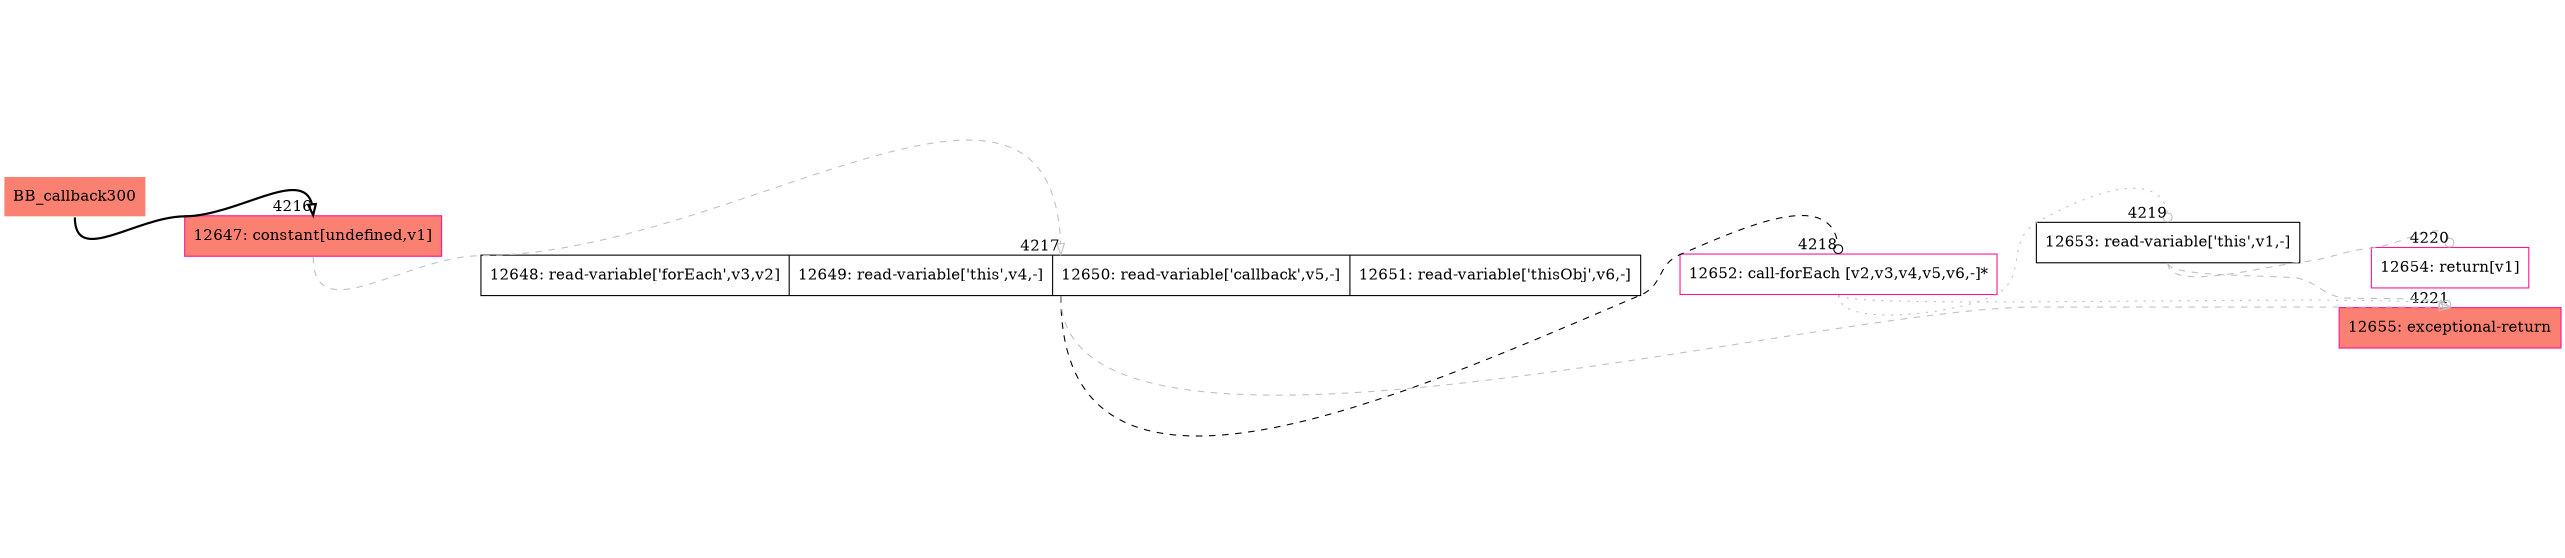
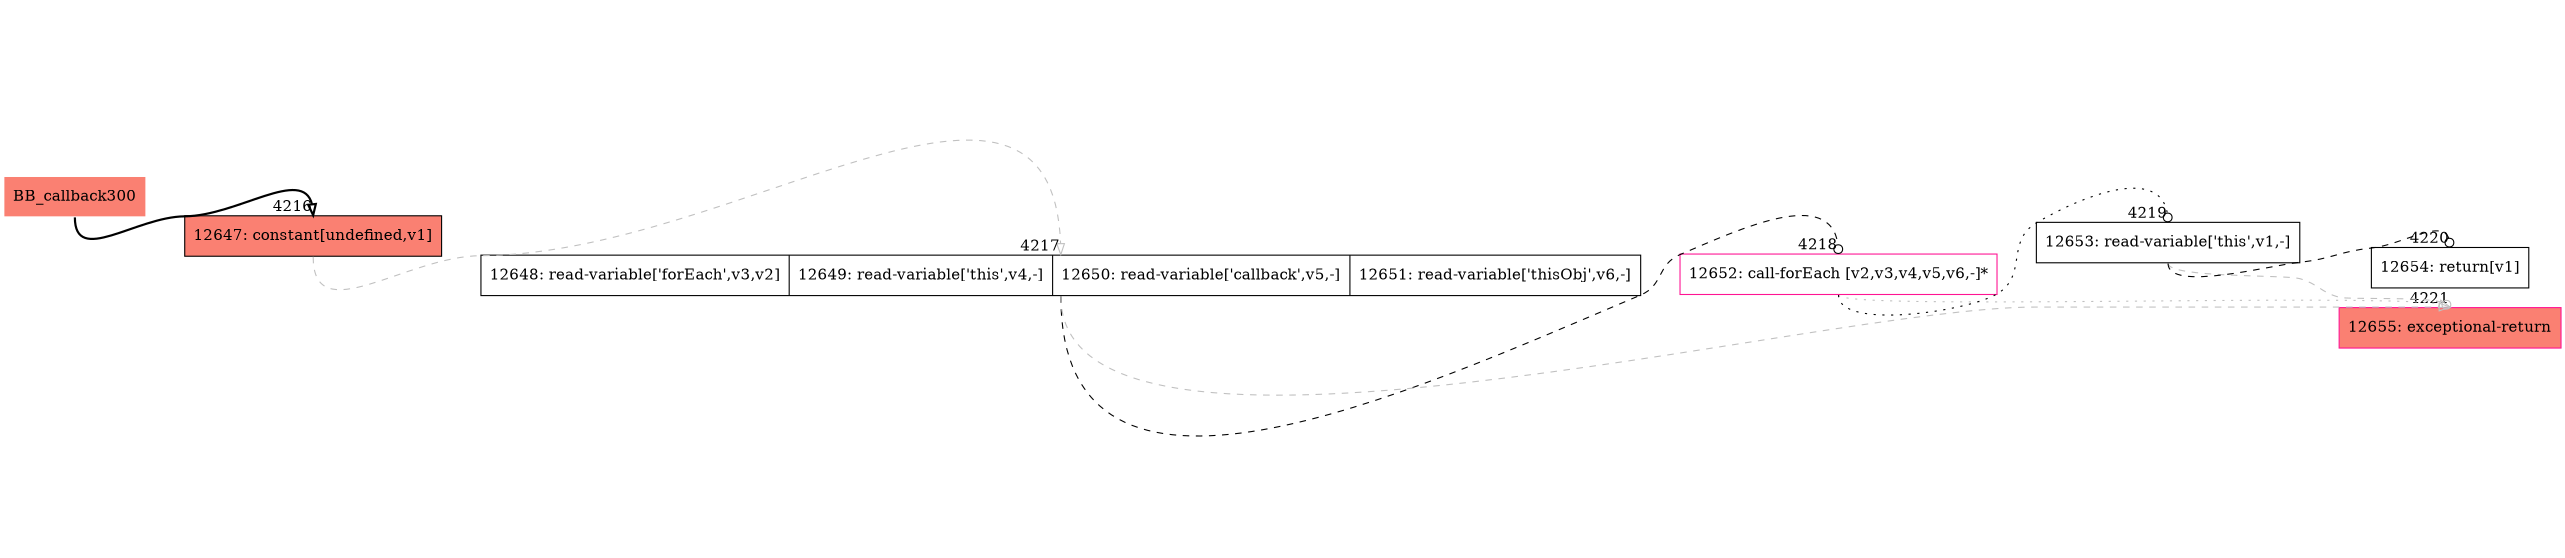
(313, 236) -> (313, 236)
(2308, 261) -> (2308, 261)
(2015, 268) -> (2015, 268)
(2450, 268) -> (2450, 268)
